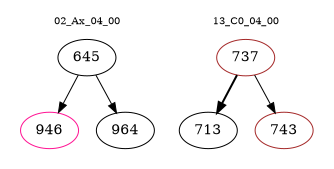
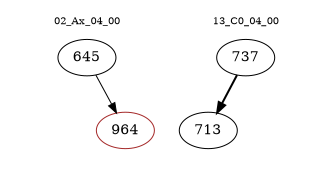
(246, 58) -> (246, 58)
(50, 130) -> none
(125, 130) -> (125, 130)
(284, 130) -> none
